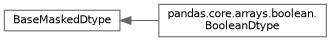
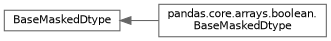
(243, 21) -> (243, 21)
